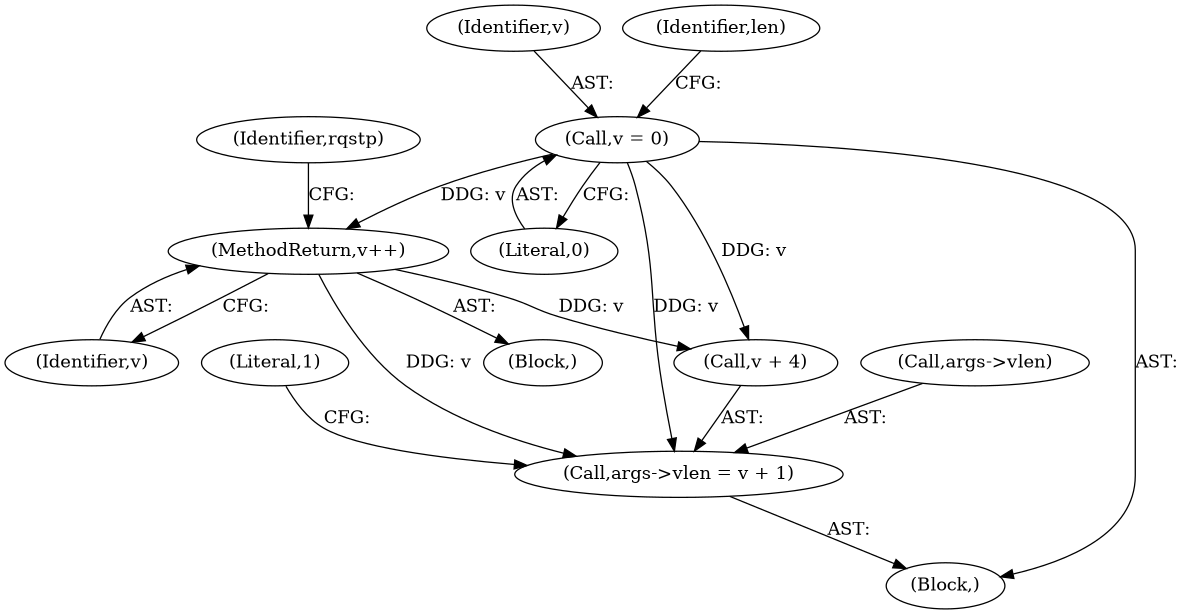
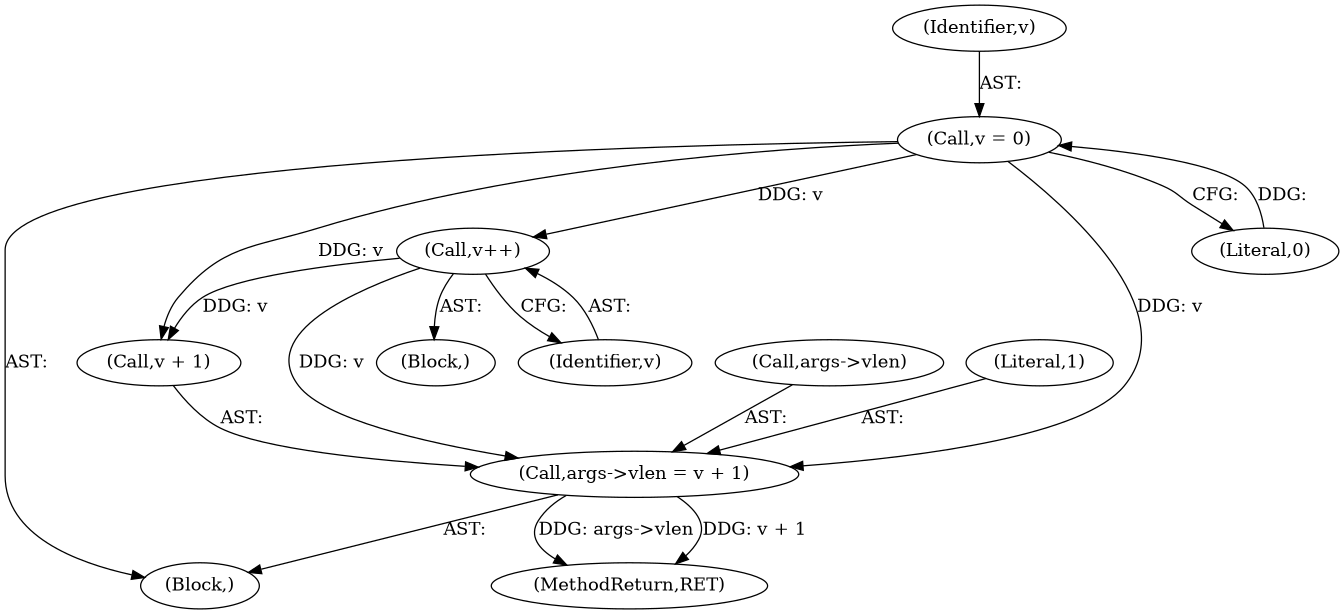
(721, 28) -> none
(308, 140) -> none
(540, 195) -> (1285, 195)
(308, 251) -> (473, 251)
(756, 363) -> (159, 363)
(350, 419) -> (886, 419)
none -> (629, 586)
